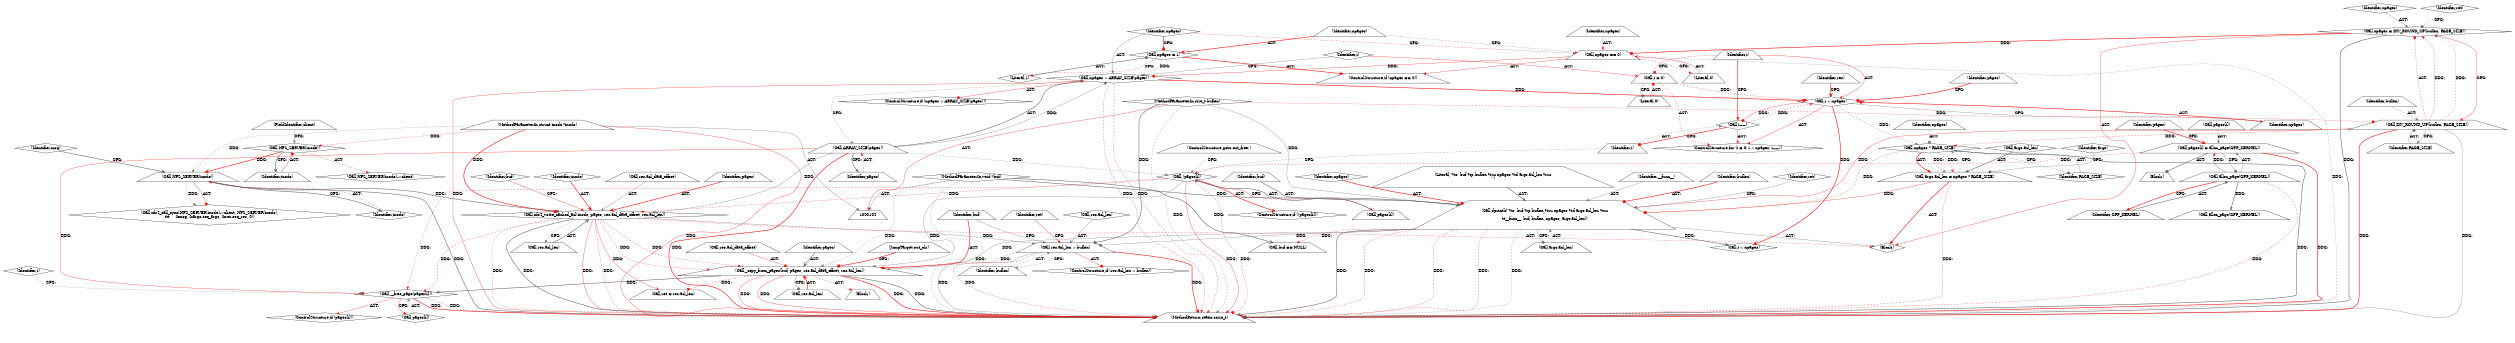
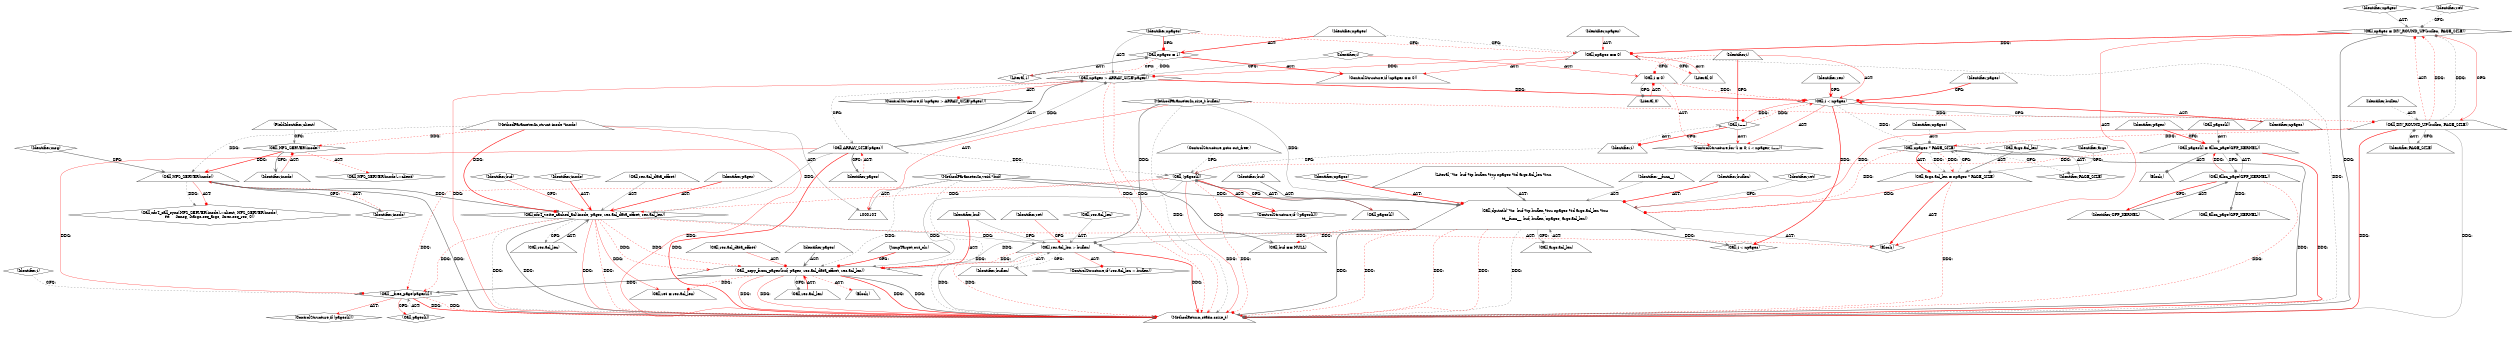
(1233, 194) -> (1233, 194)
